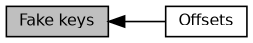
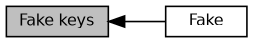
(206, 22) -> (206, 22)
